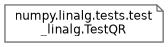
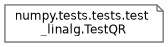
(84, 23) -> (84, 23)
